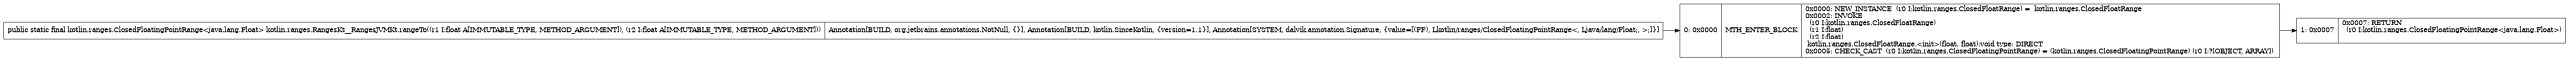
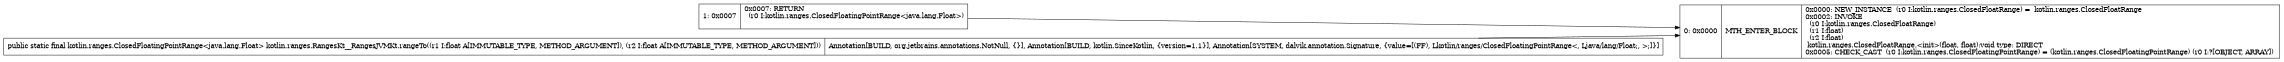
(2286, 31) -> (1322, 23)
